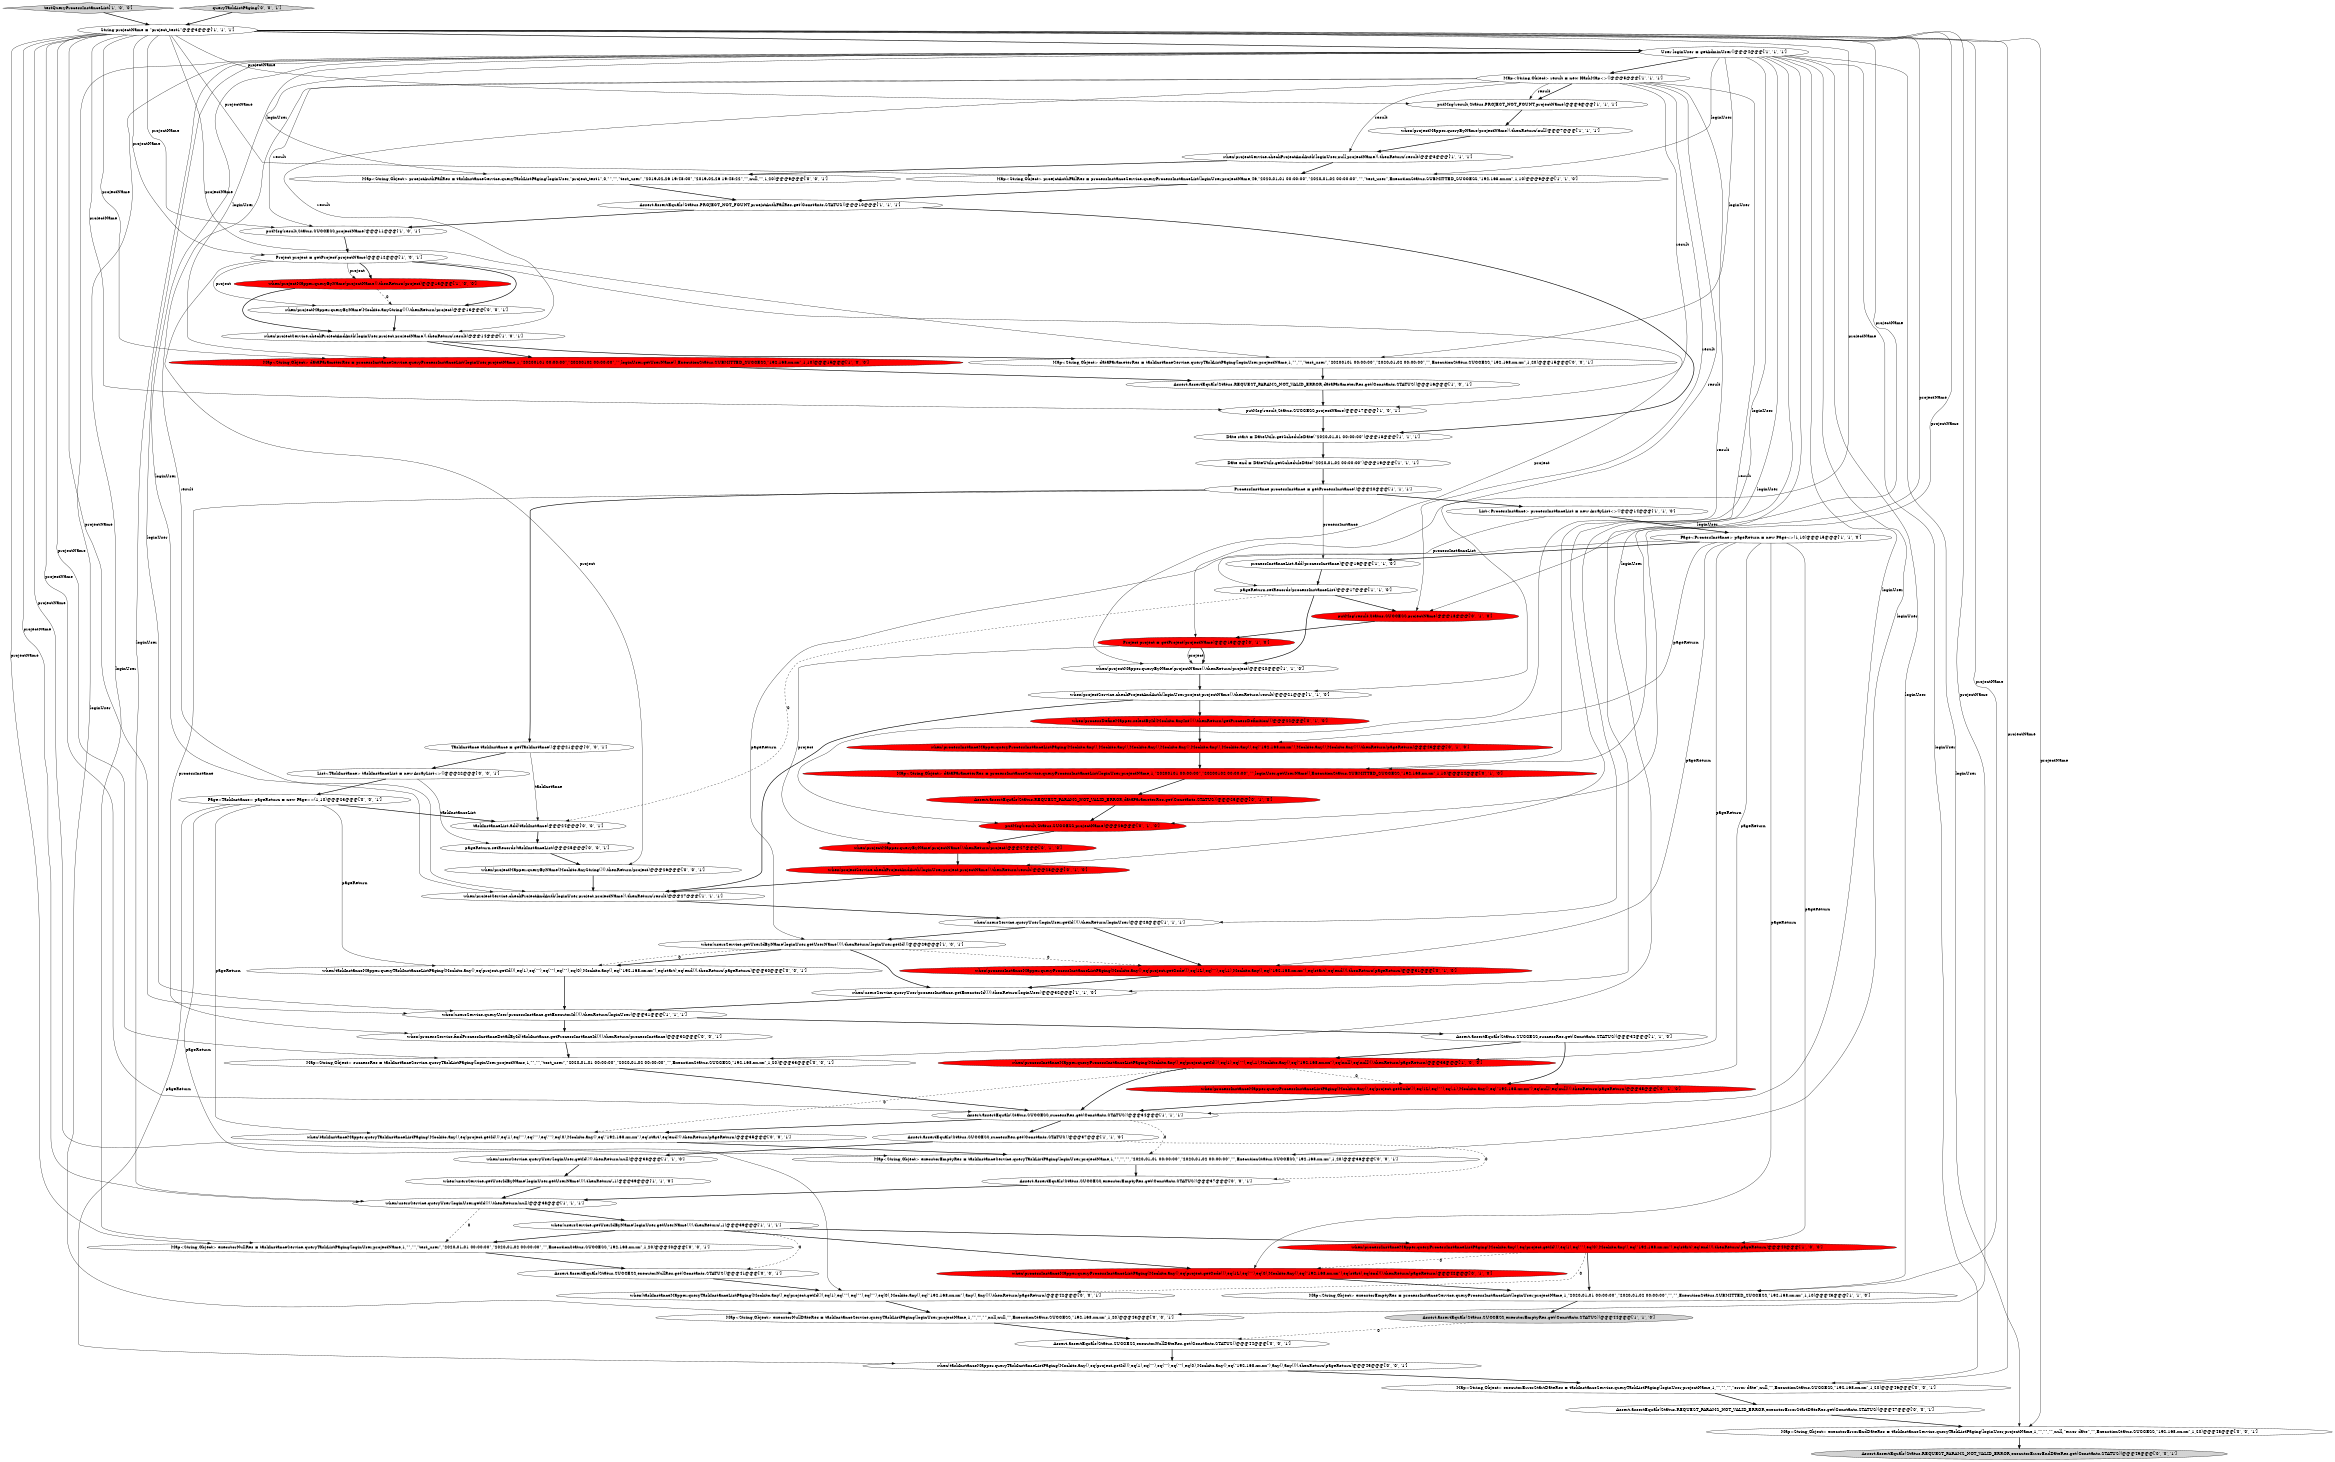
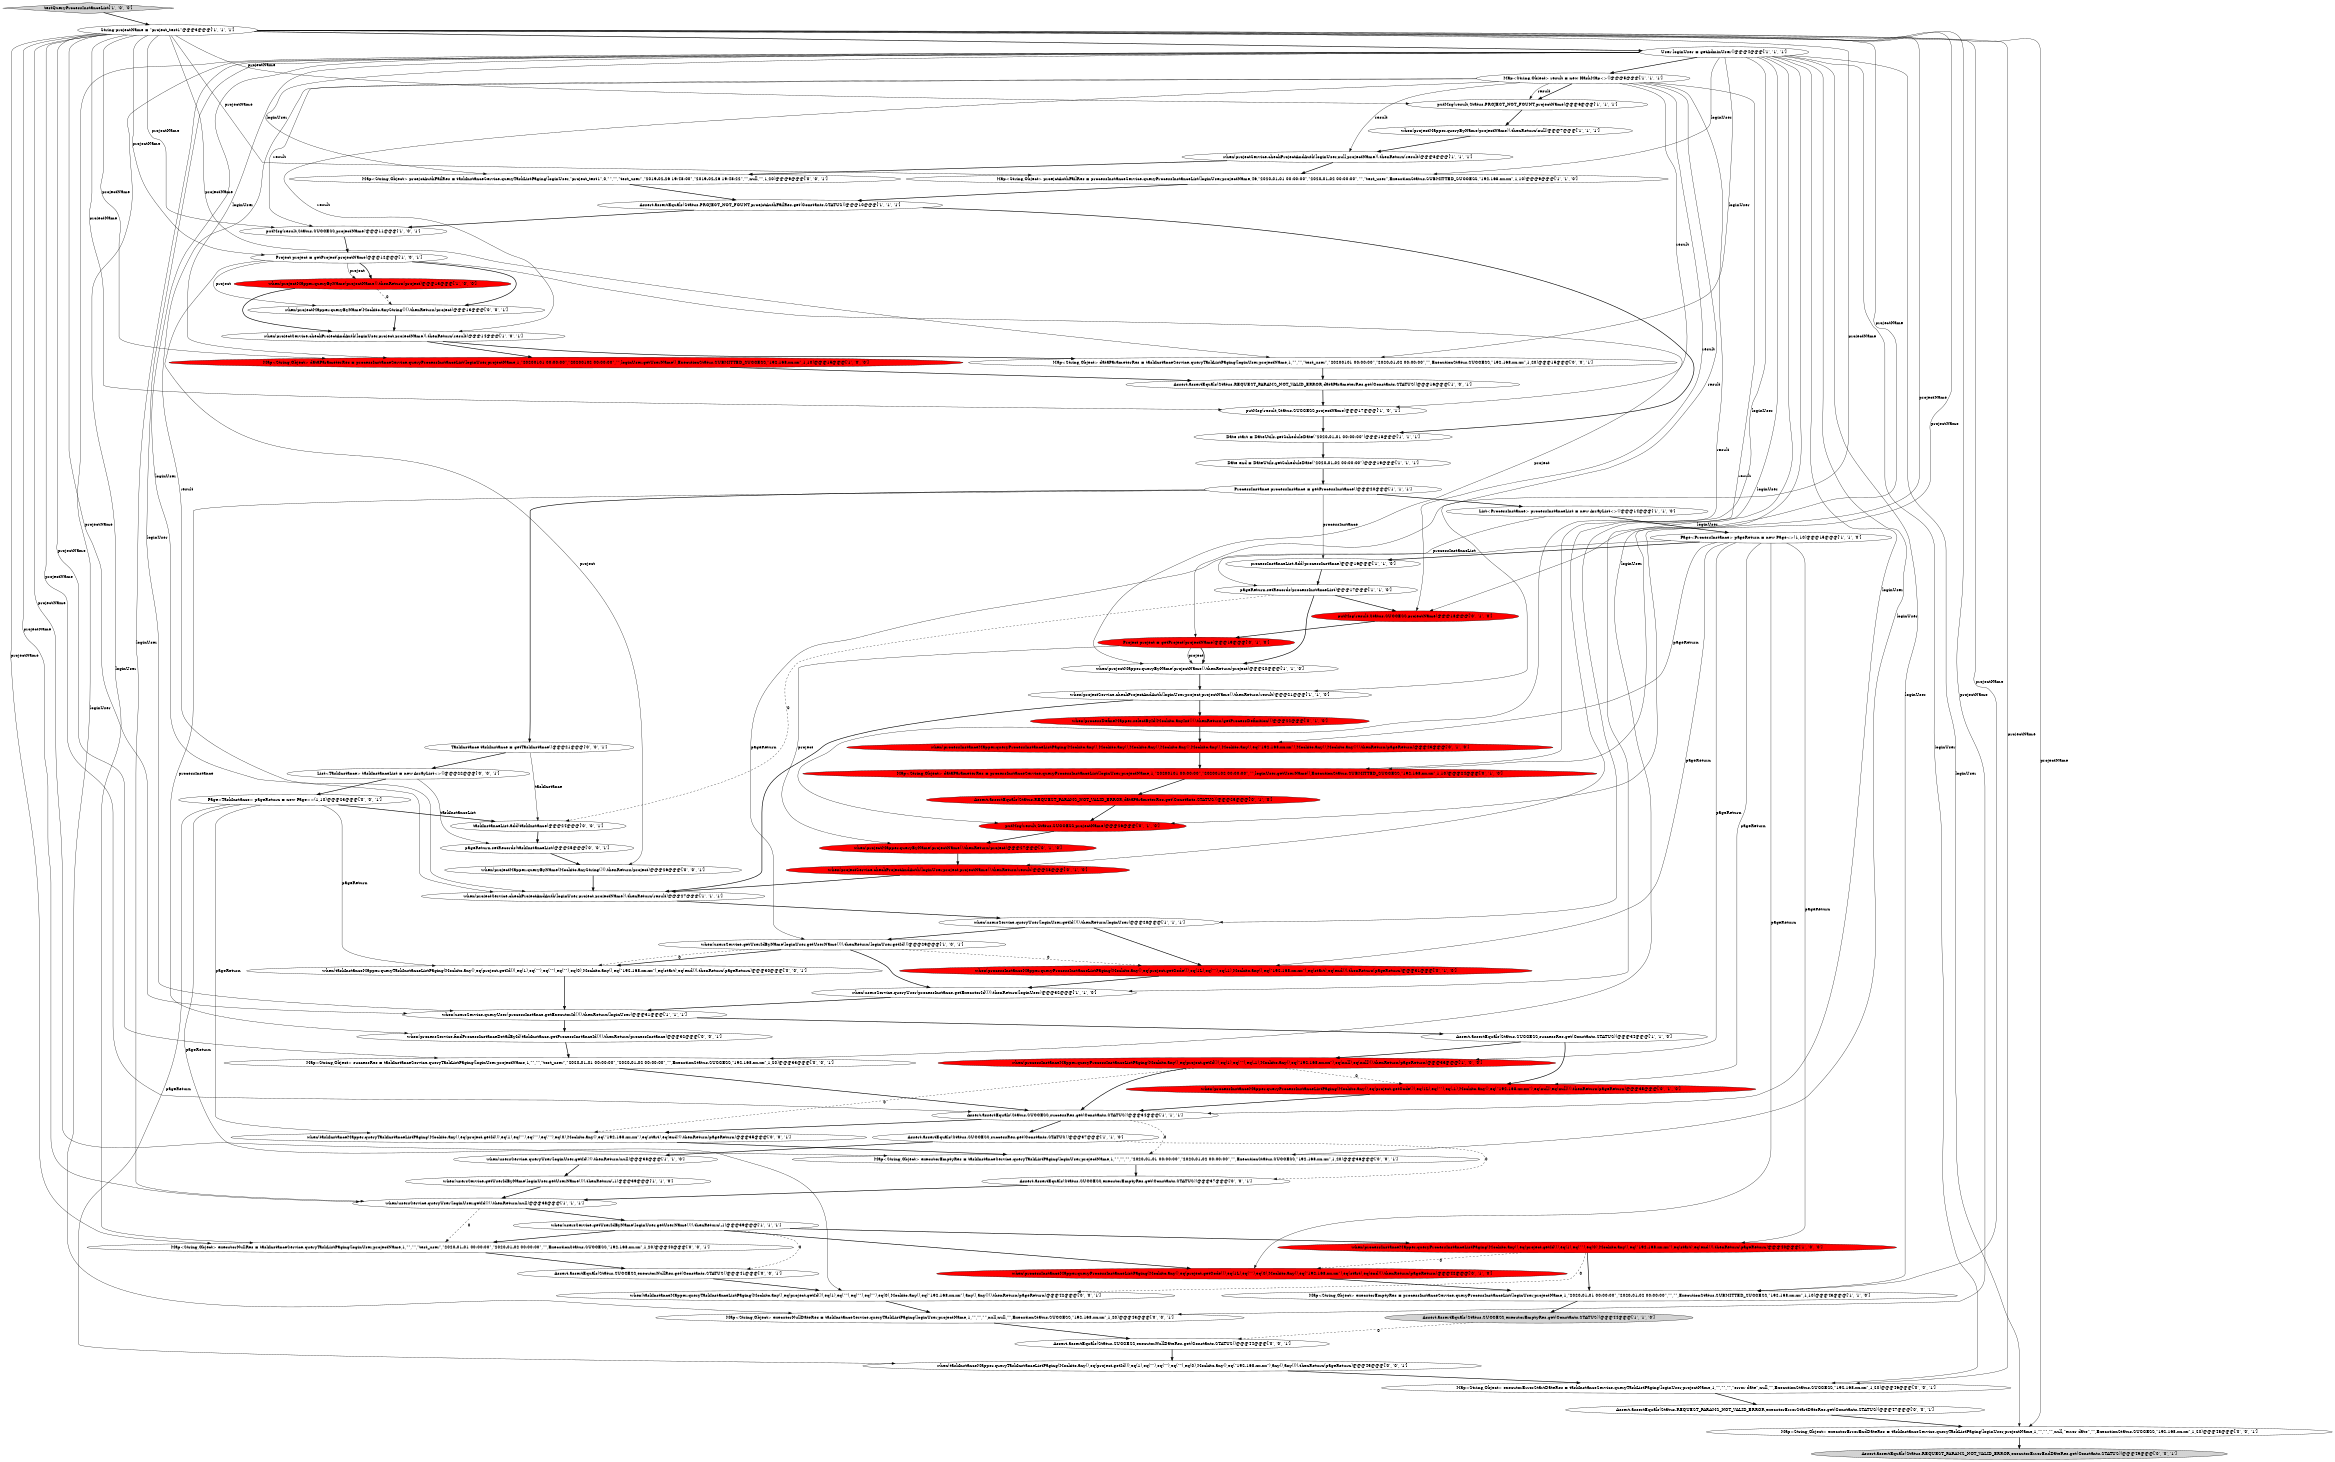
(247, 8) -> none
